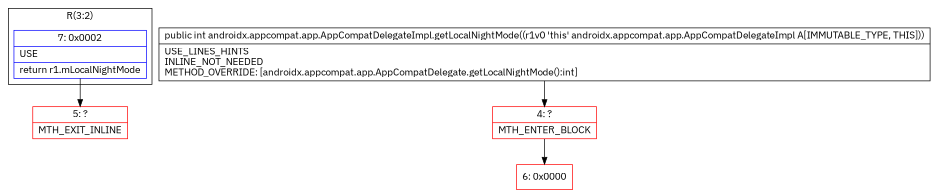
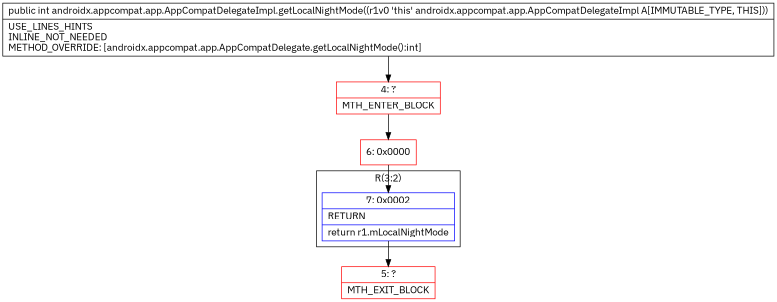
(29, 54) -> (347, 216)
(80, 130) -> (388, 290)
none -> (388, 175)
